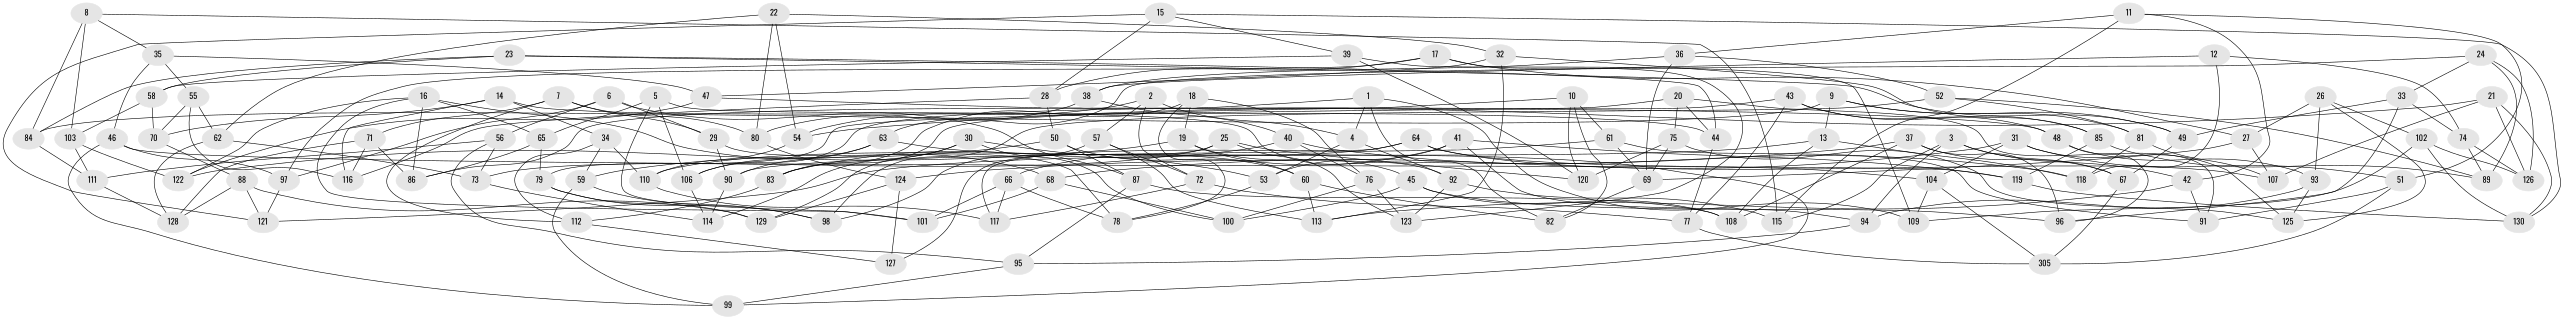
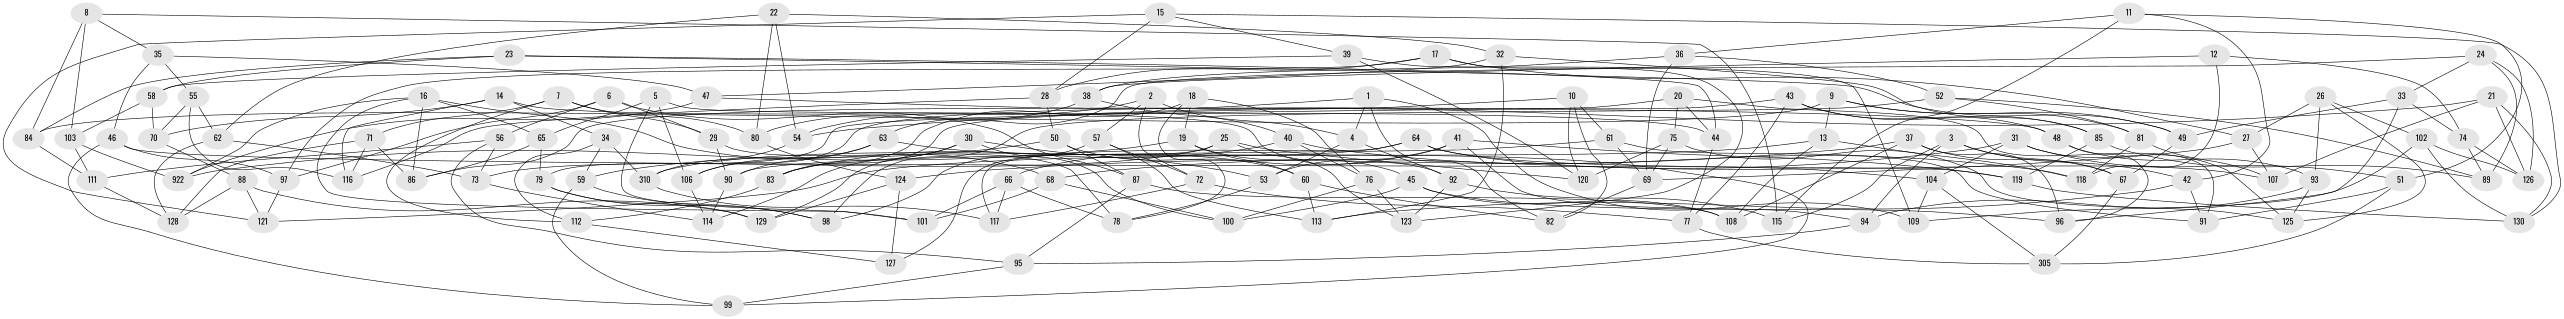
(178, 181) -> (178, 181)
(645, 181) -> (645, 181)
